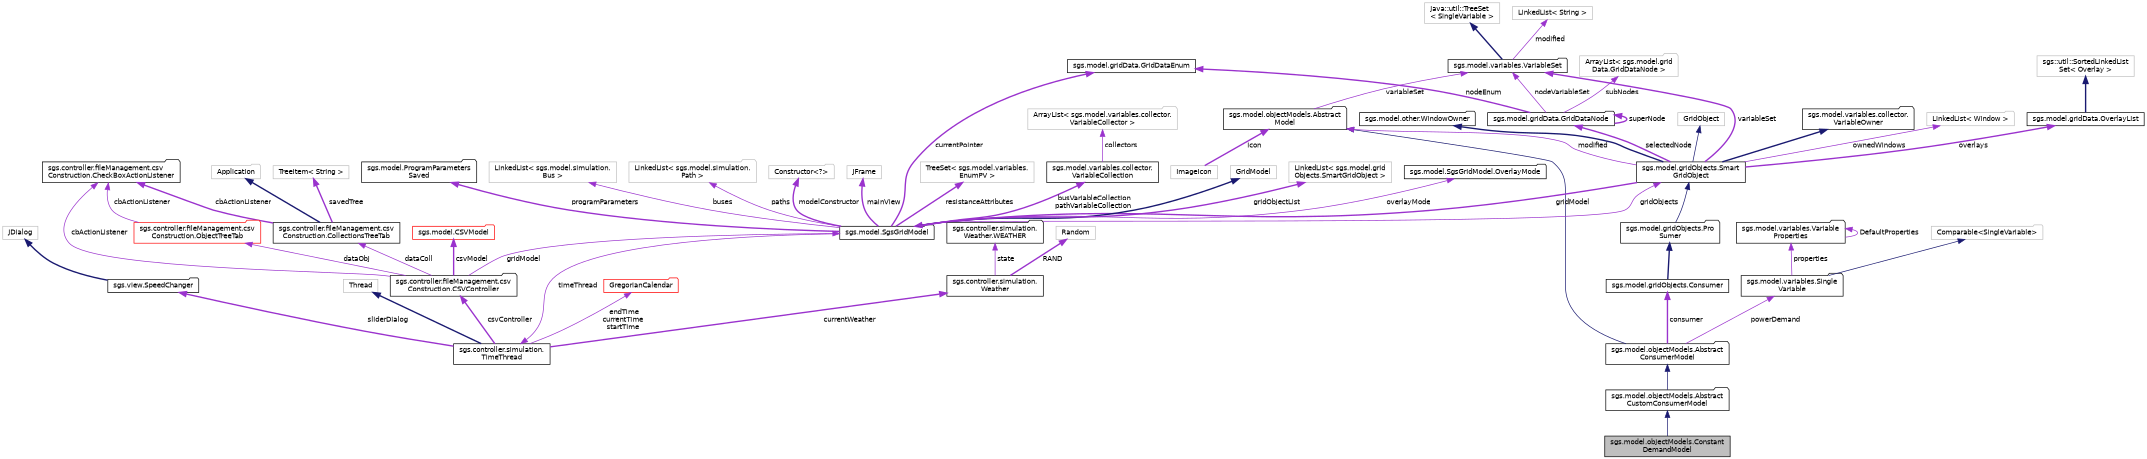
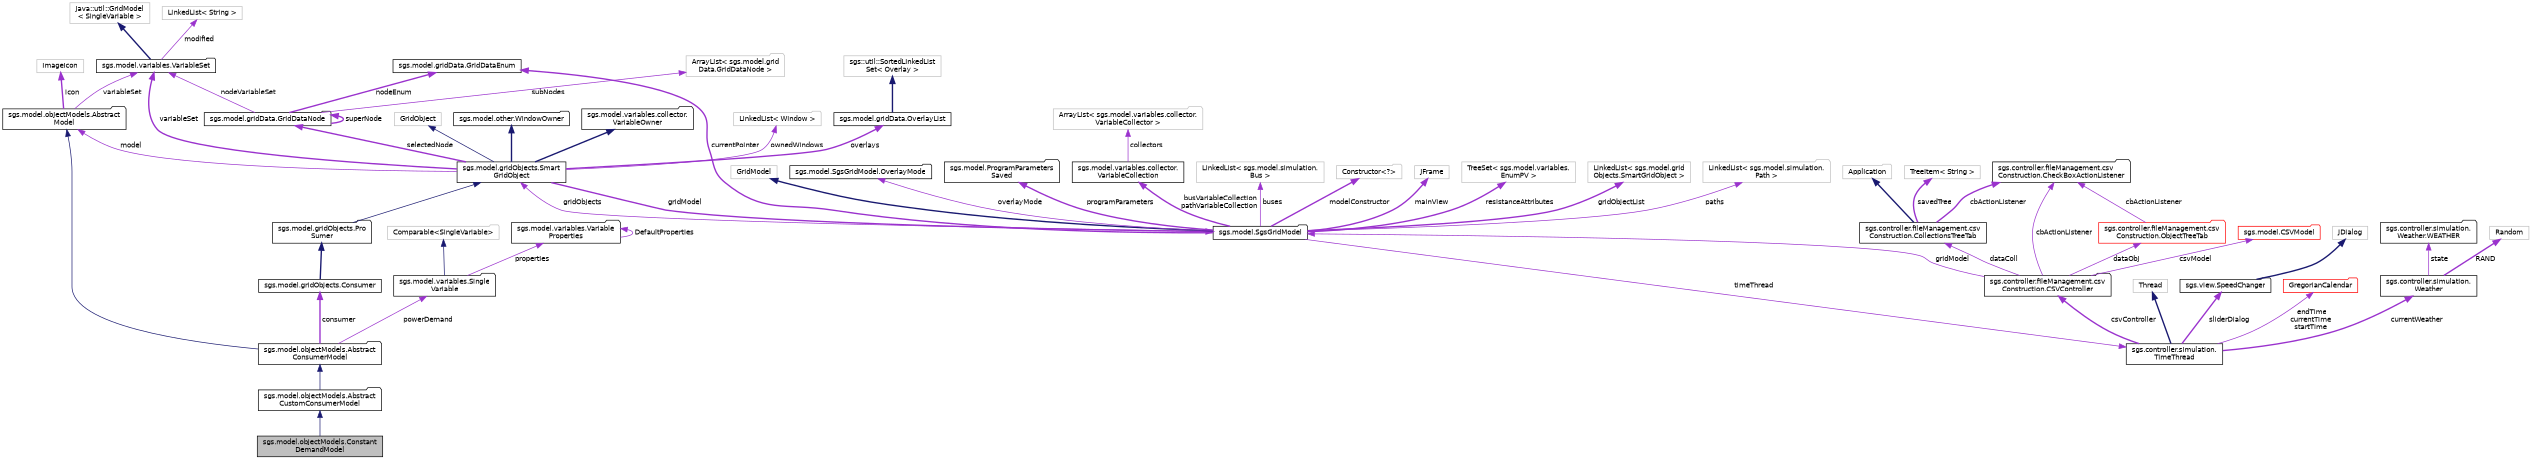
(1462, 13) -> (110, 13)
(1592, 146) -> (130, 146)
(1233, 149) -> (62, 94)
(454, 261) -> (2168, 258)
